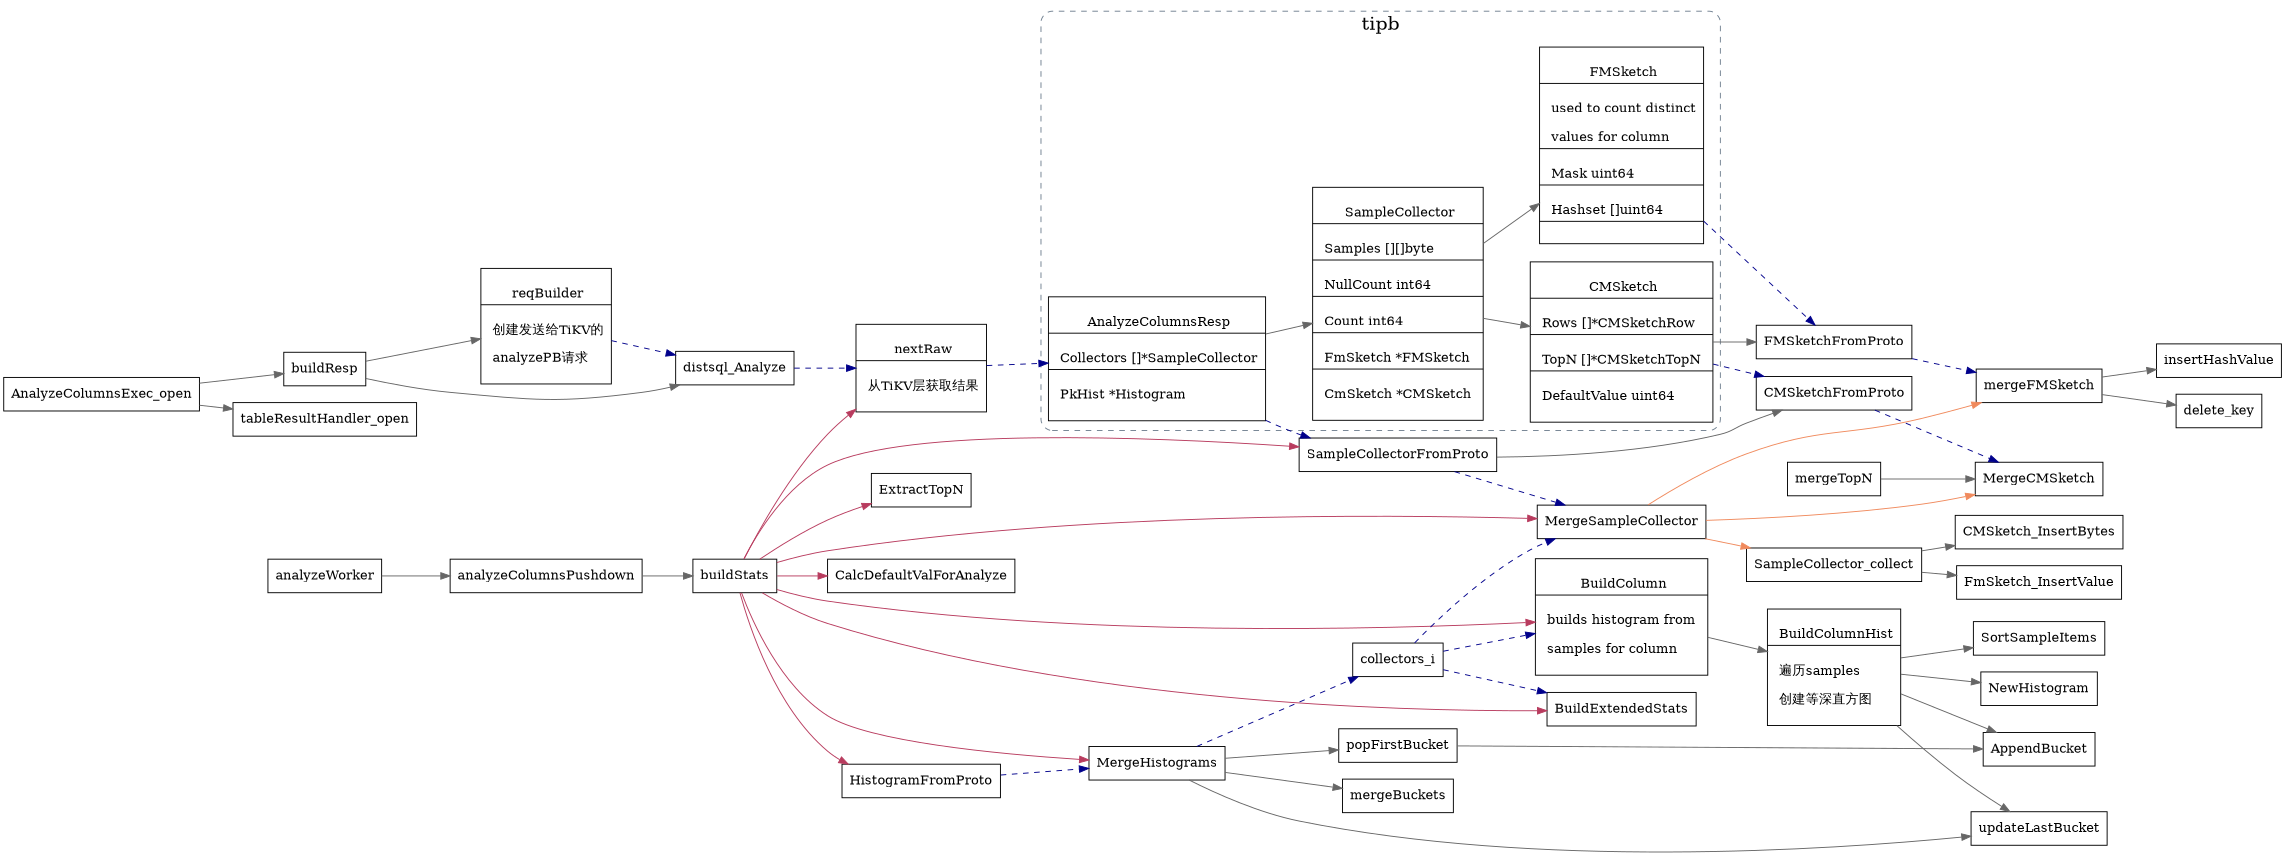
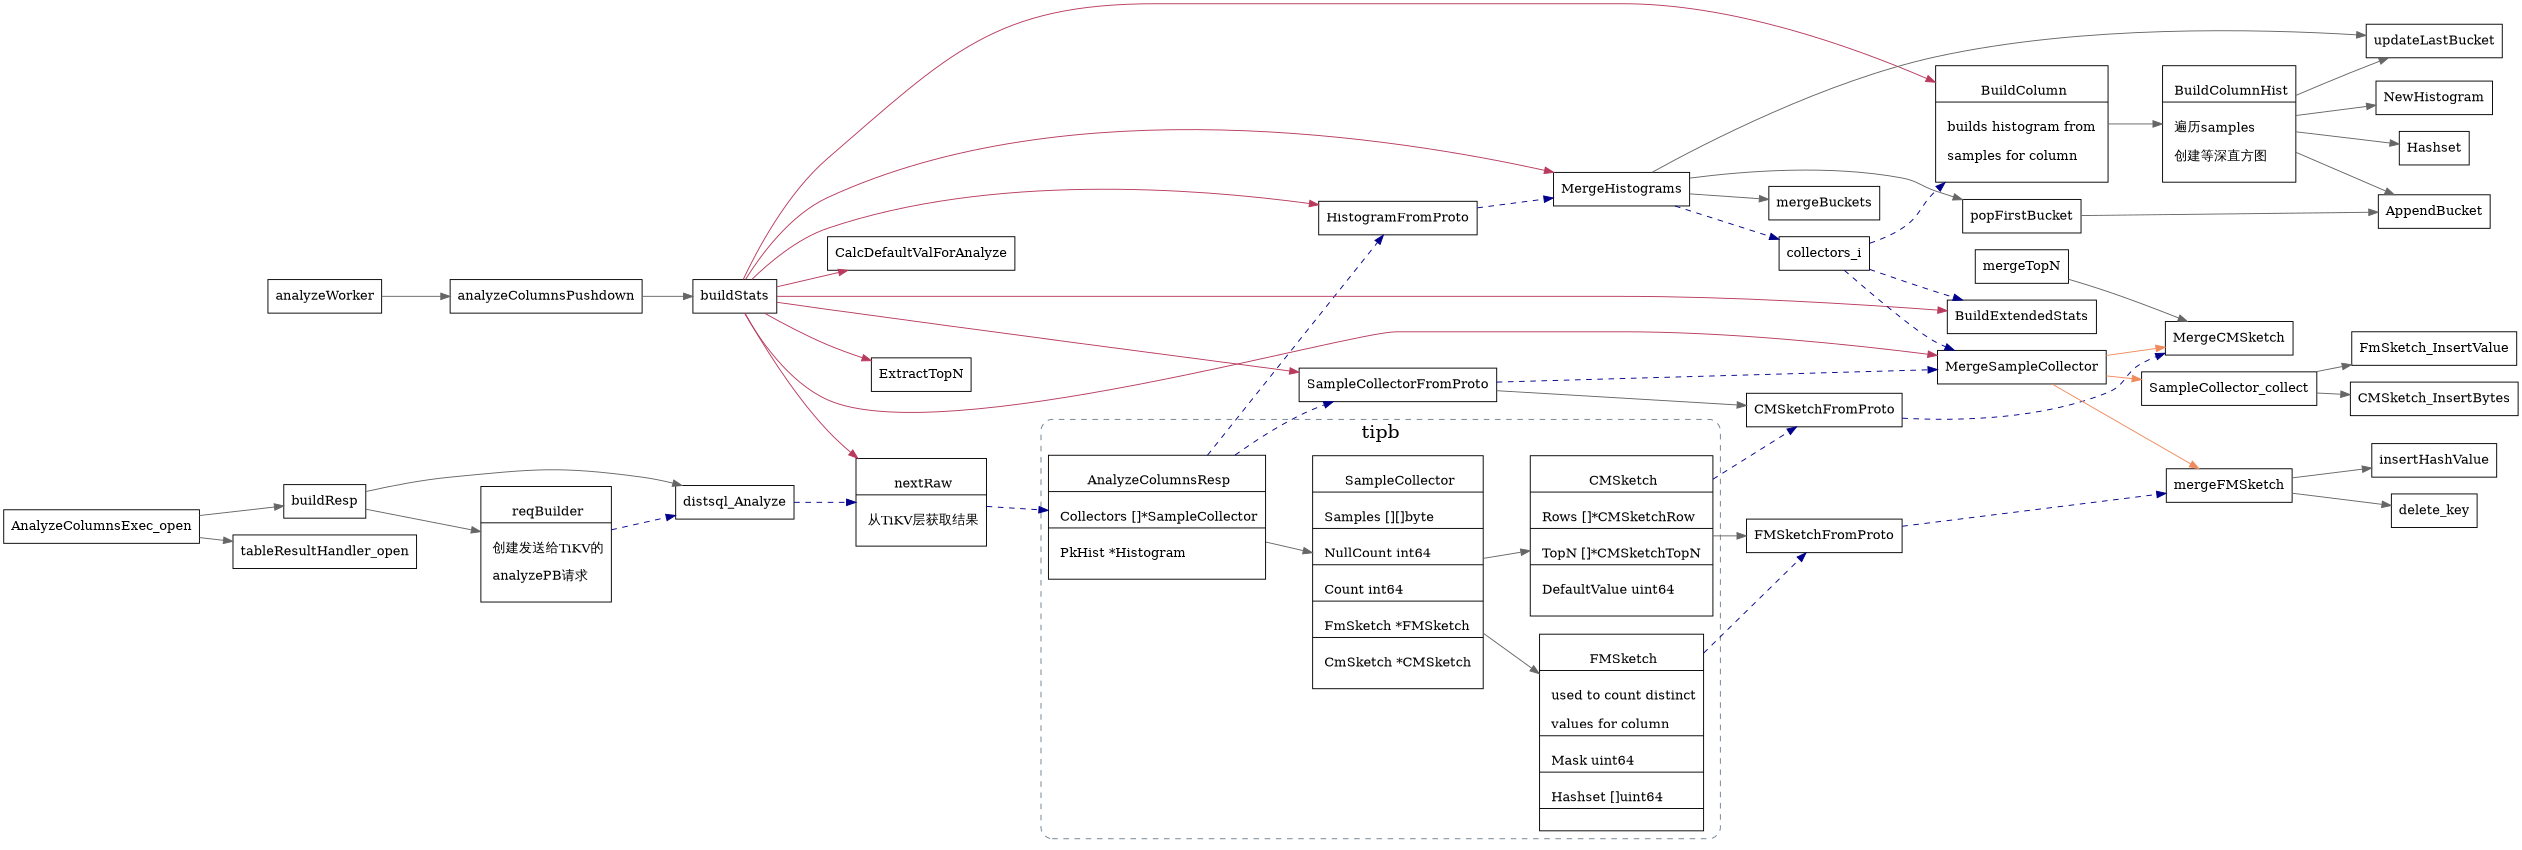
none -> (1297, 344)
(2039, 638) -> (2434, 148)
